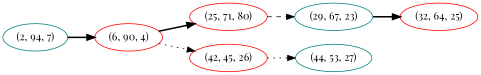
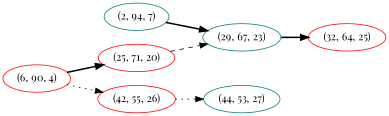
(228, 17) -> (137, 58)
(77, 37) -> (183, 26)
(228, 58) -> (137, 99)
